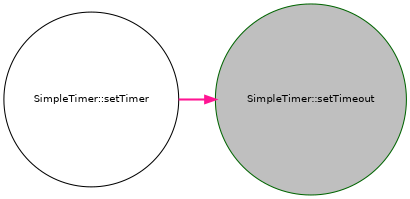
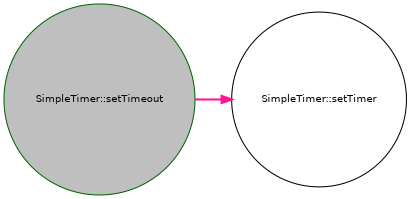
(192, 99) -> (208, 99)
